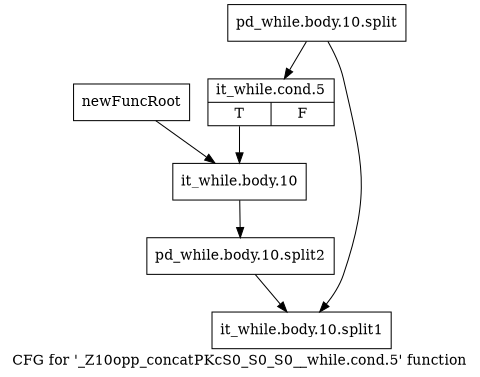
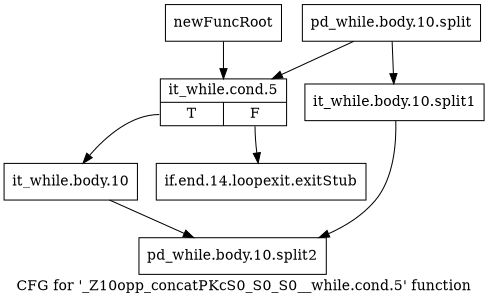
(181, 139) -> (223, 55)
none -> (261, 182)
(268, 289) -> (383, 190)
